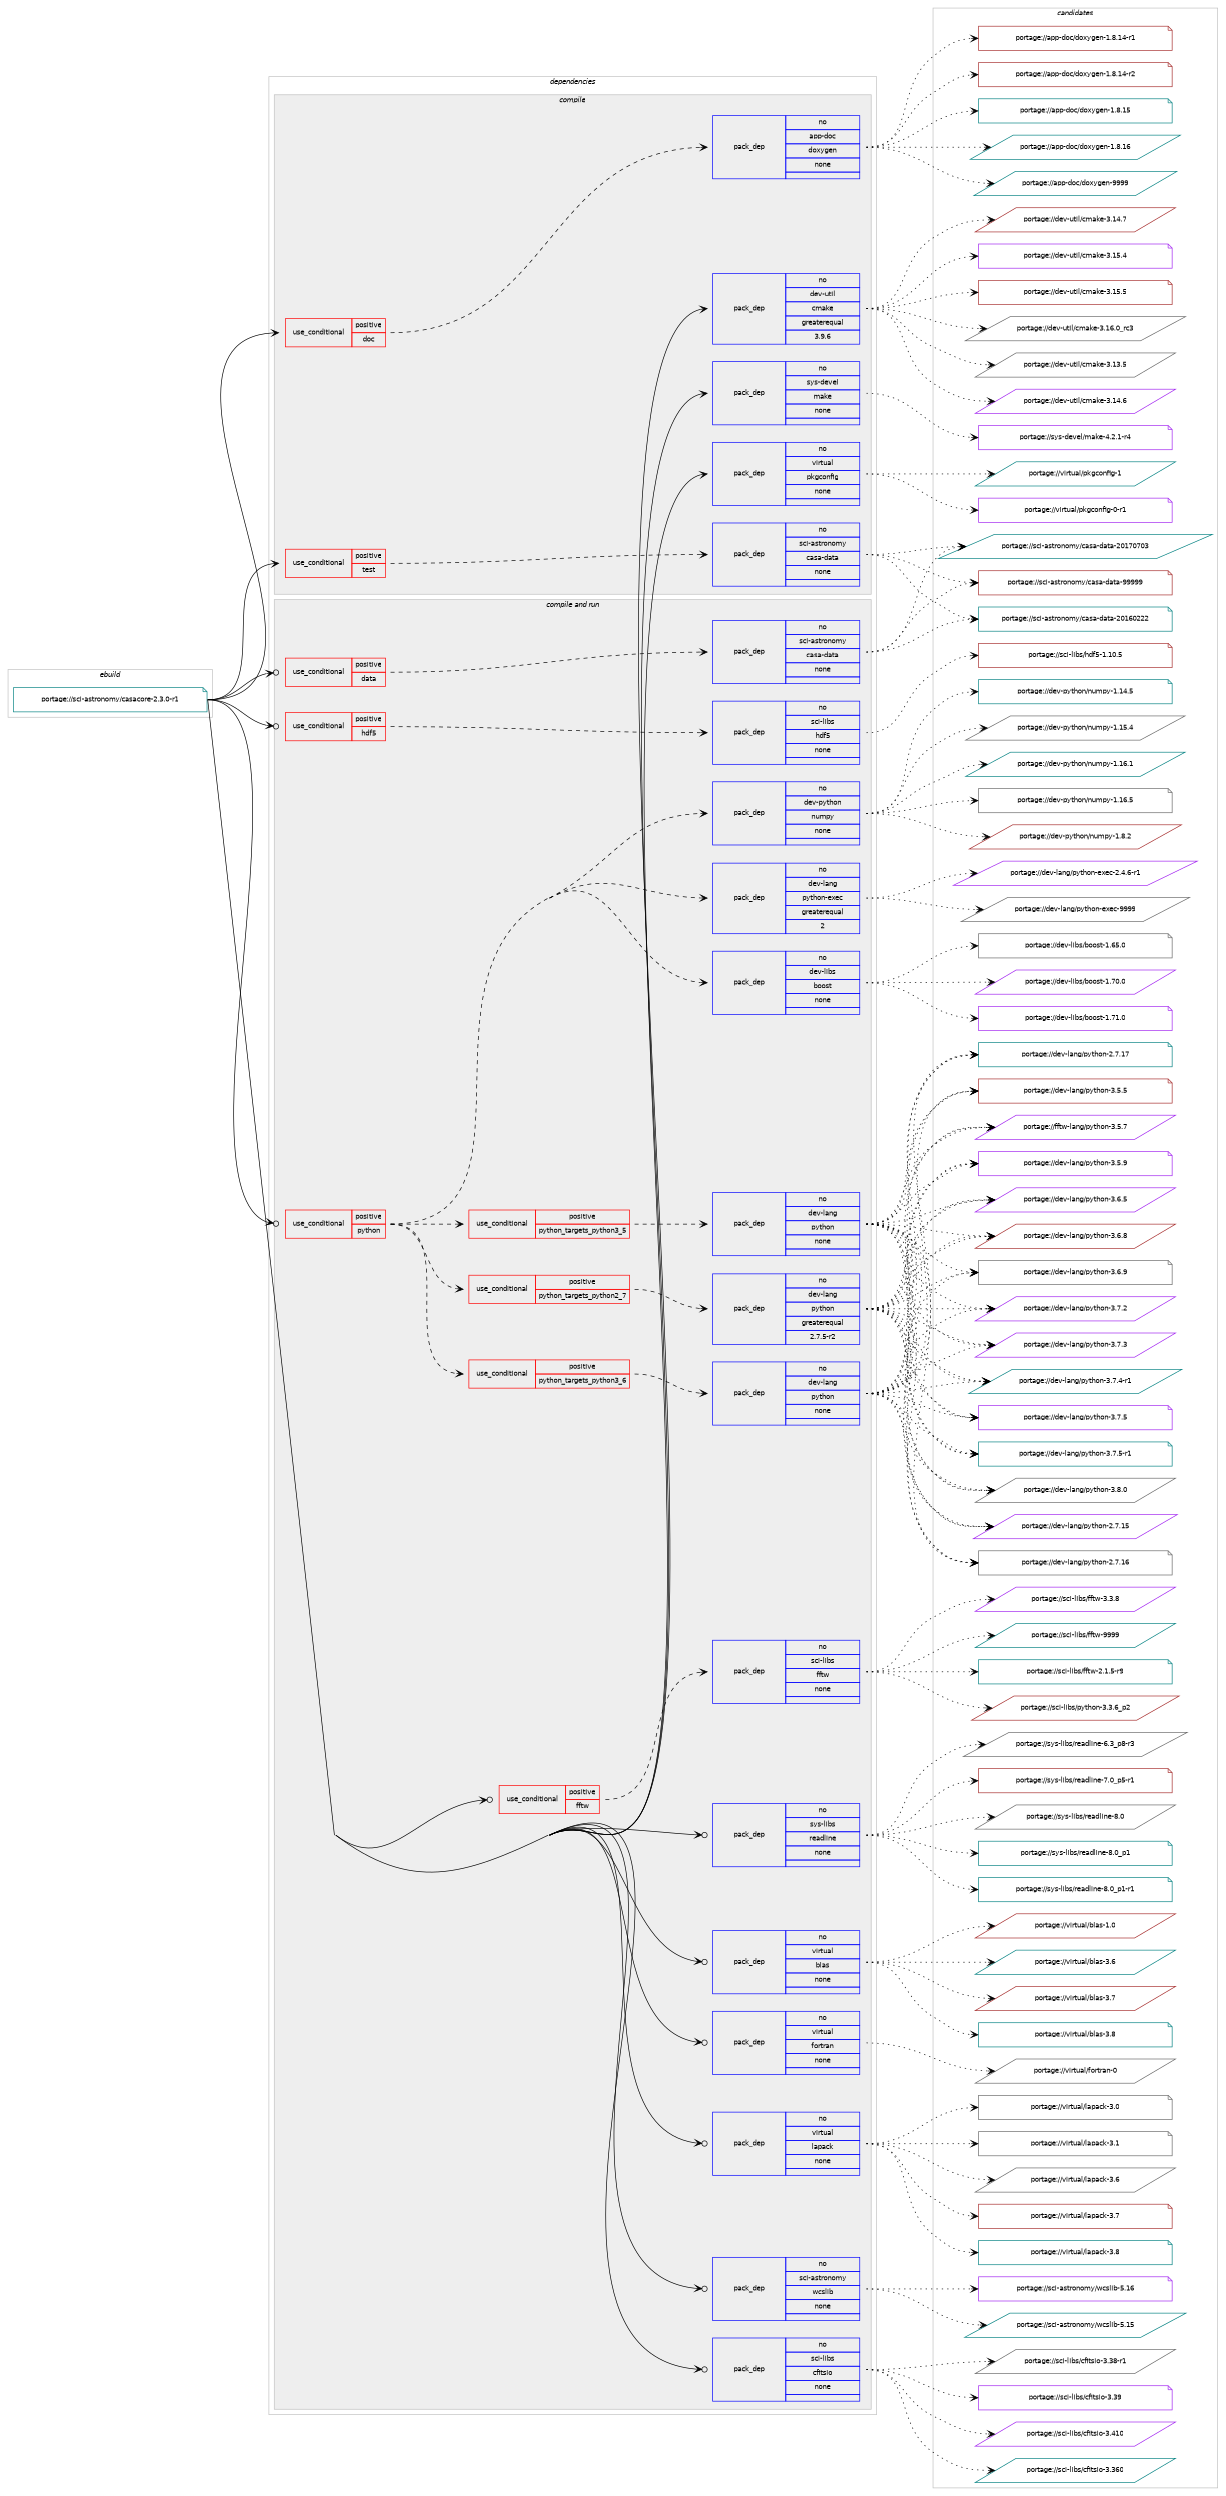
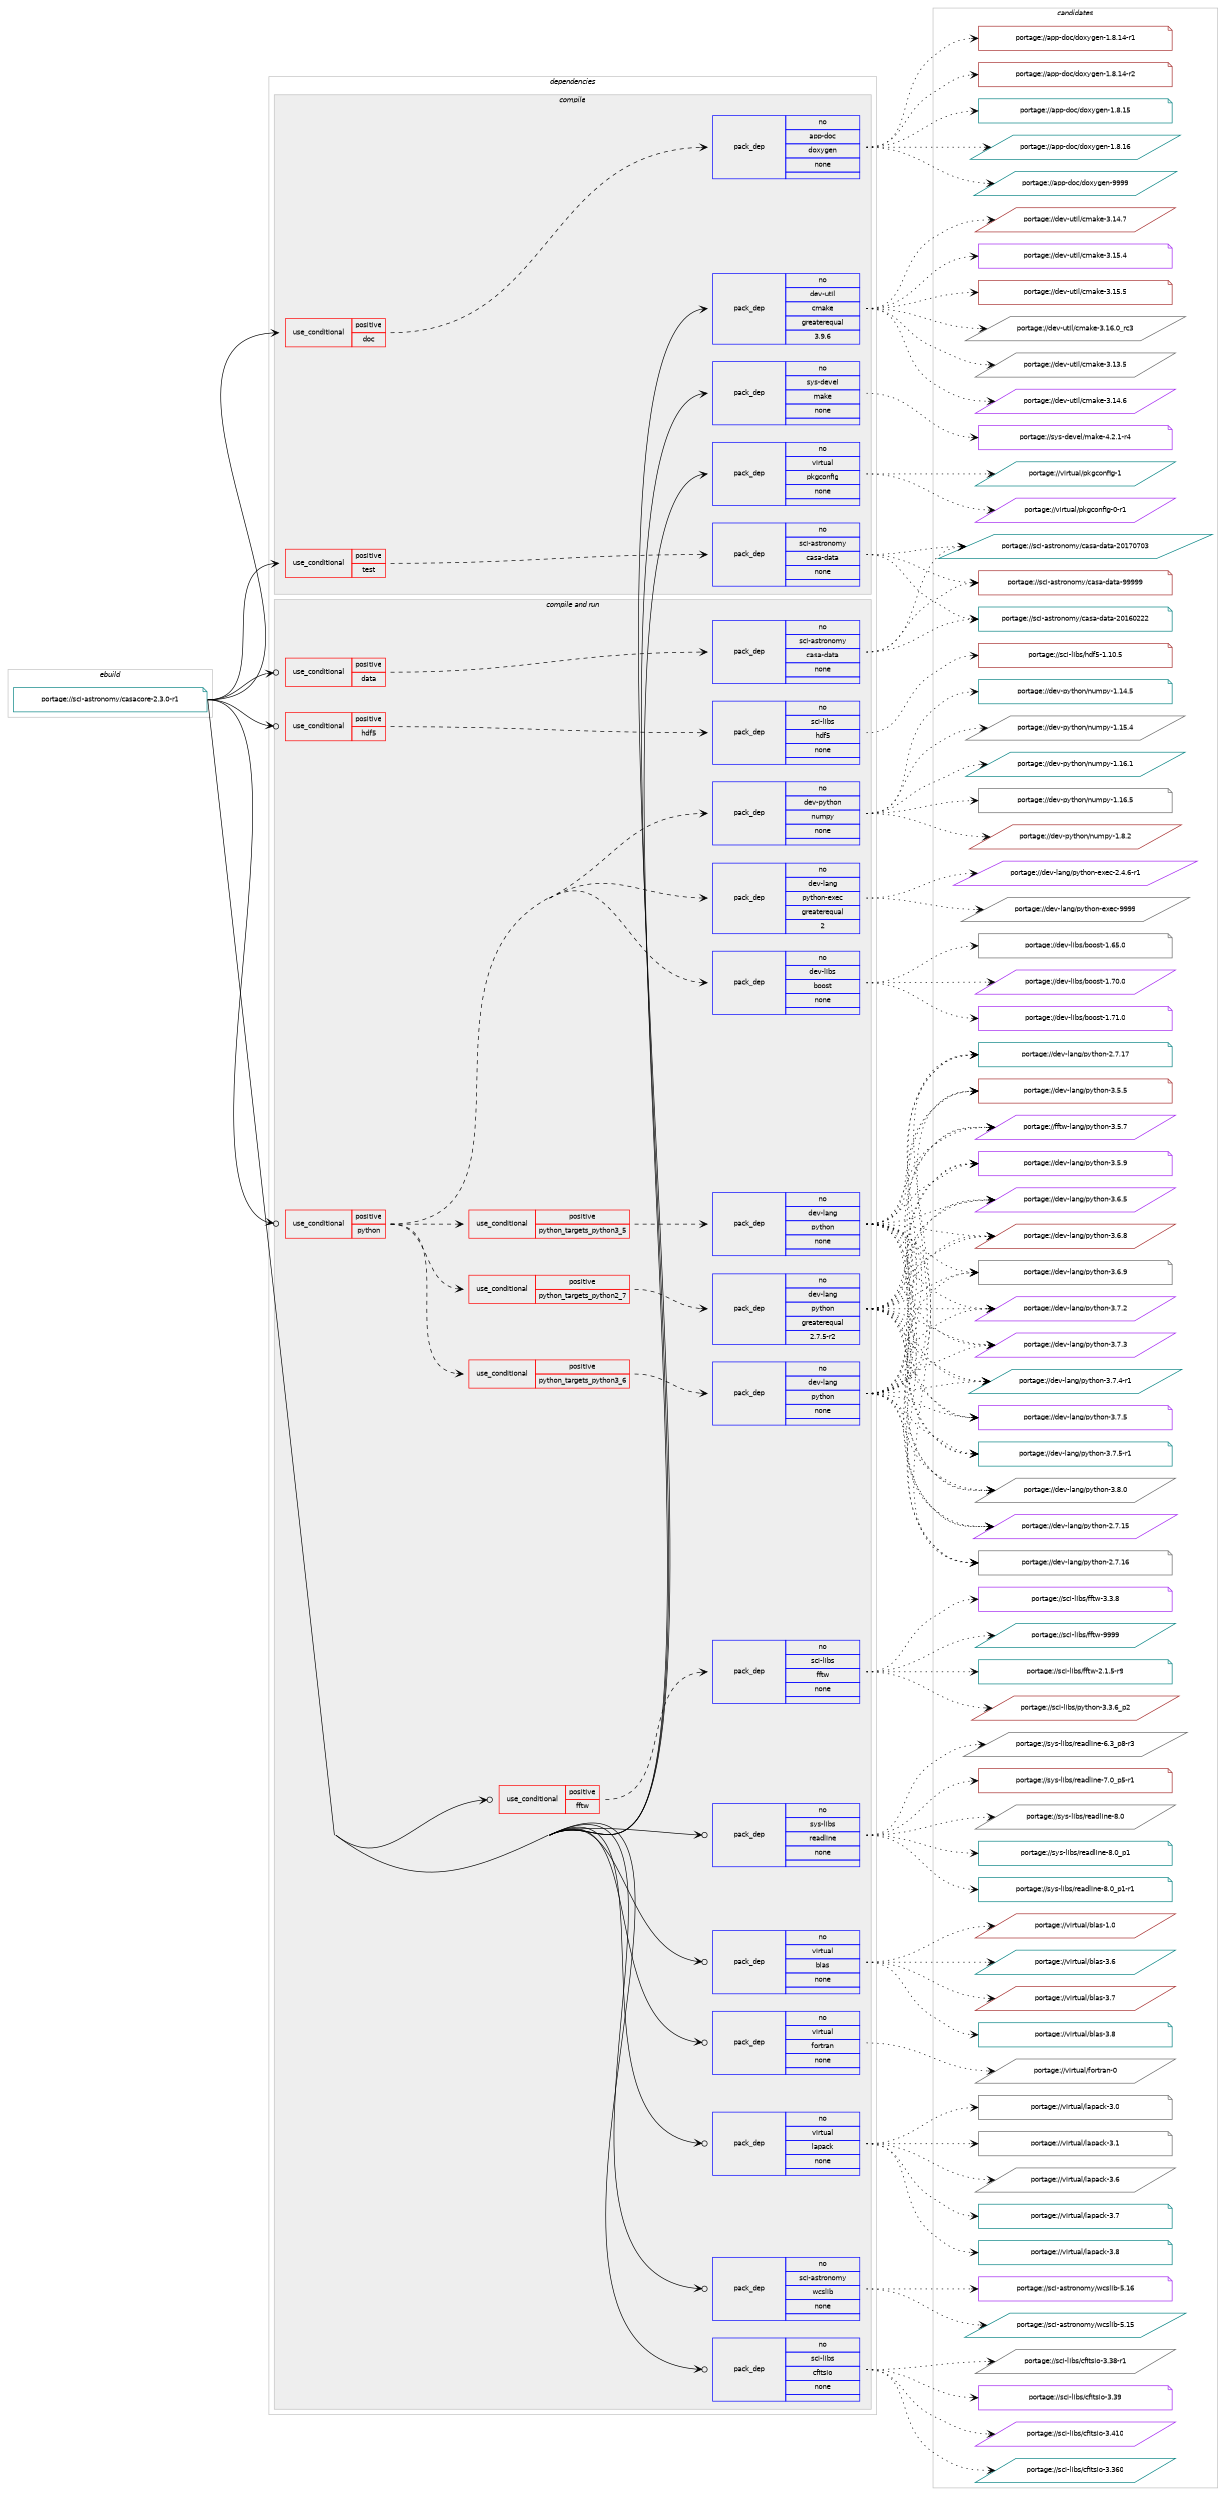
(1075, 510) -> (1075, 510)
(1075, 1599) -> (1075, 1599)
(1075, 2216) -> (1075, 2216)
